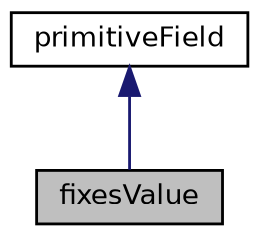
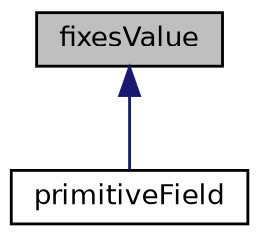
(130, 133) -> (130, 133)
